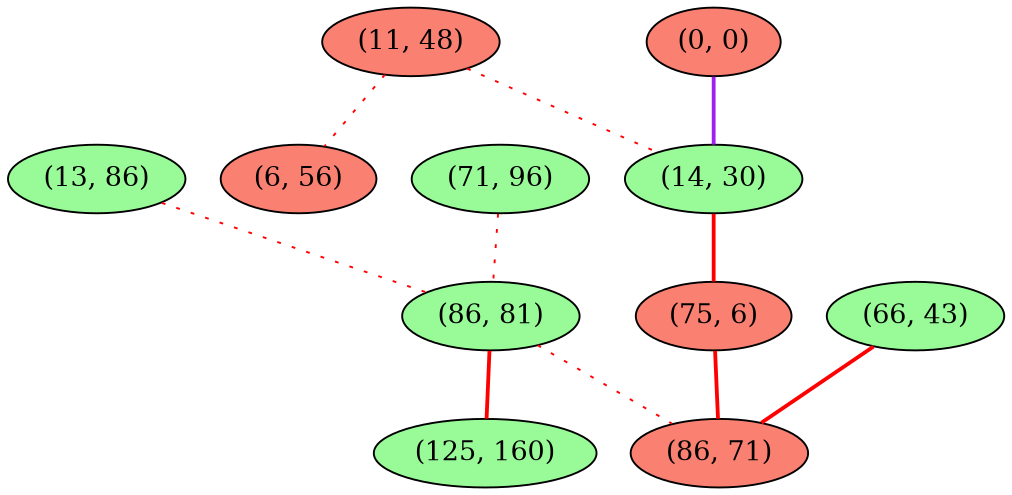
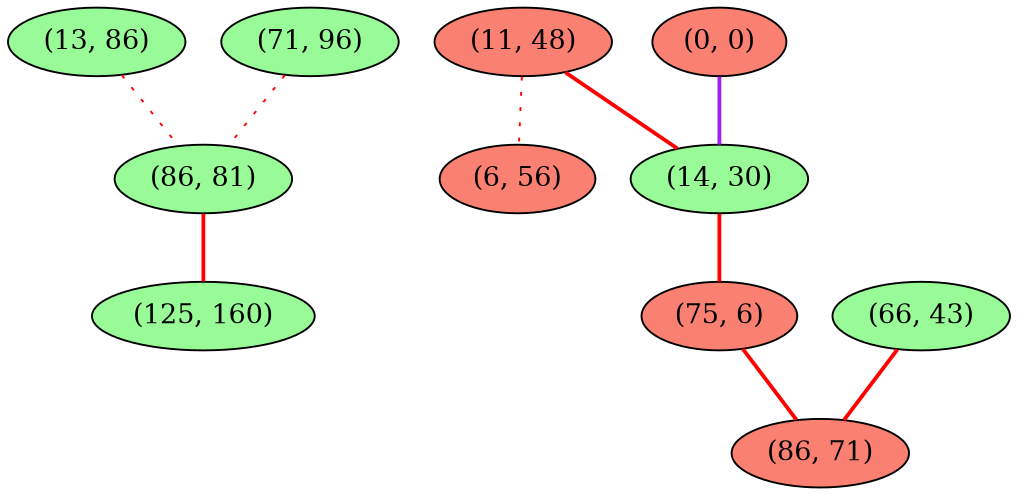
(562, 110) -> (621, 110)
(605, 384) -> none
